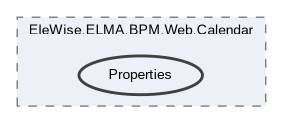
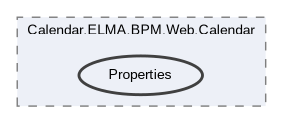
(141, 31) -> (141, 31)
